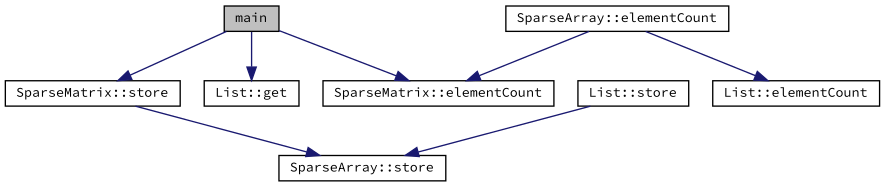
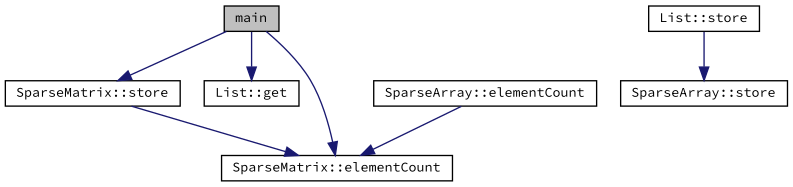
(796, 93) -> none
(221, 129) -> (208, 129)
